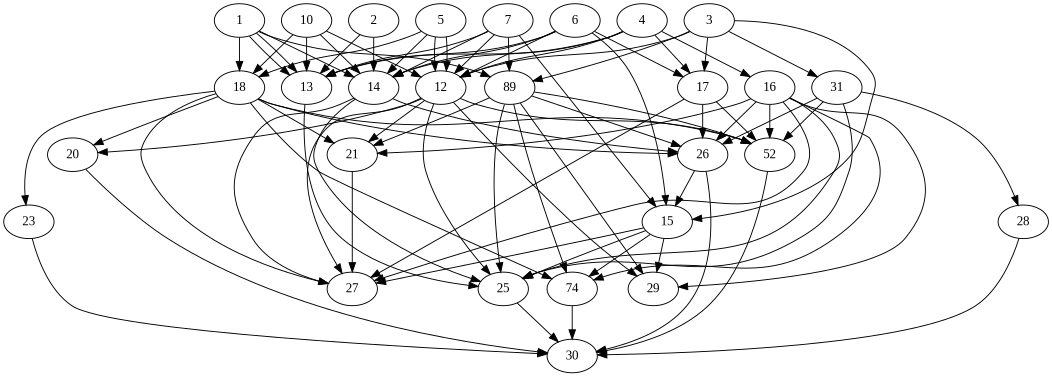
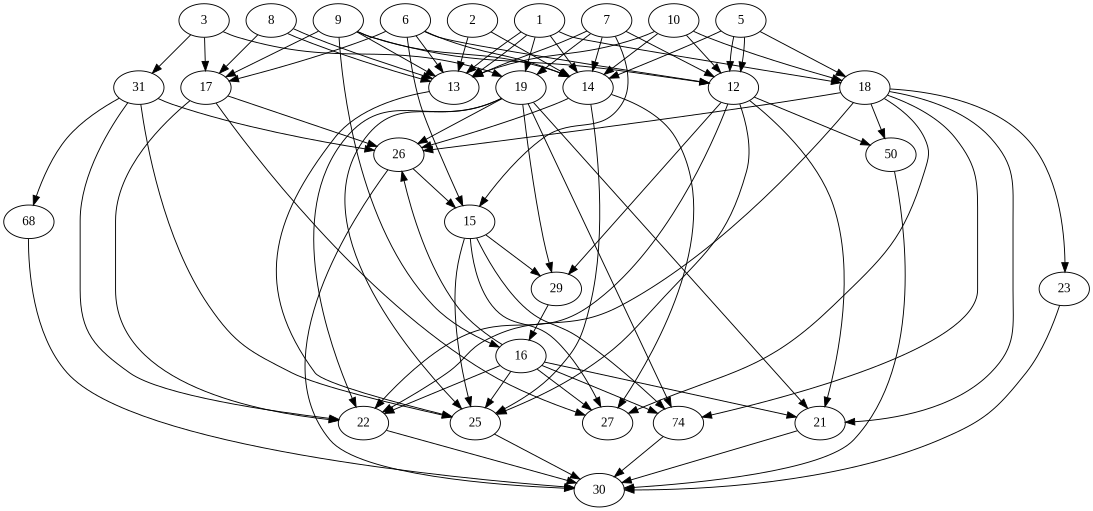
none -> (271, 21)
(642, 21) -> (338, 21)
(580, 54) -> none
(510, 88) -> (521, 88)
(866, 122) -> none
(73, 155) -> (891, 155)
(770, 155) -> (363, 423)
(310, 203) -> none
(352, 222) -> (714, 455)
(1023, 222) -> (29, 222)
(908, 234) -> (543, 314)
